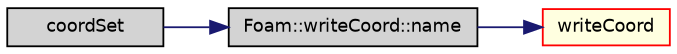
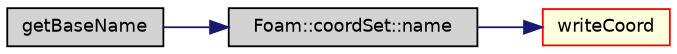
(85, 27) -> (85, 27)
(353, 27) -> (353, 27)
